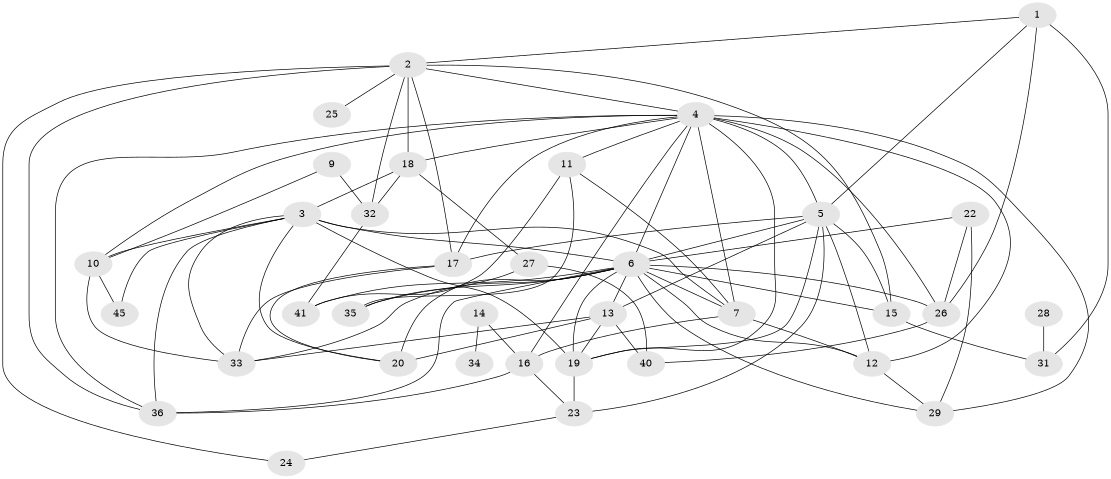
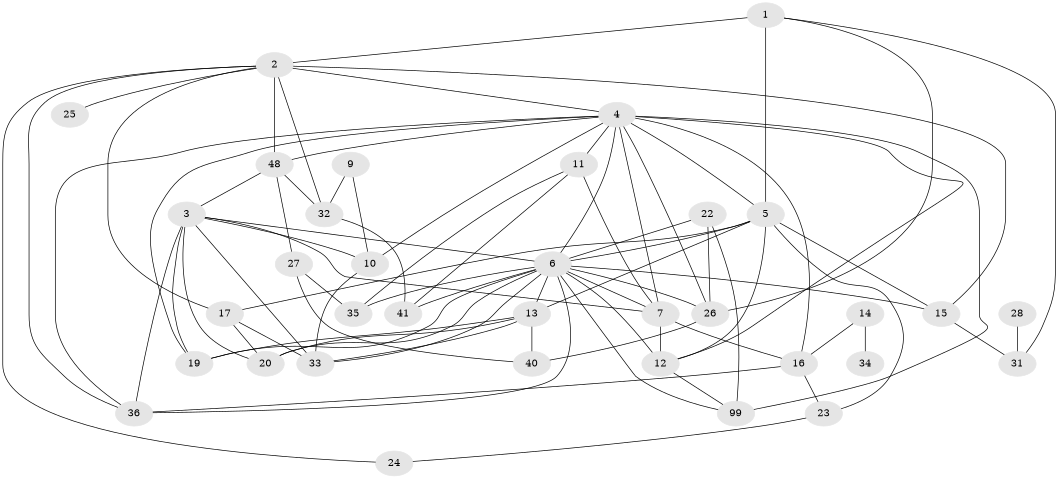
(546, 150) -> none
(408, 165) -> (275, 165)
(120, 314) -> none
(727, 343) -> none
(574, 389) -> none
(935, 414) -> (736, 414)
